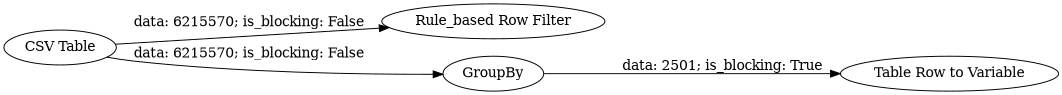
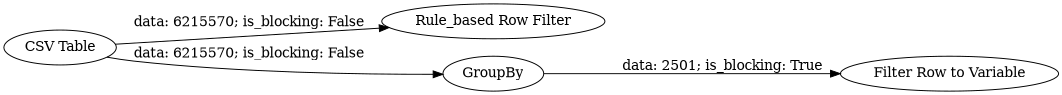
(950, 74) -> (950, 74)
